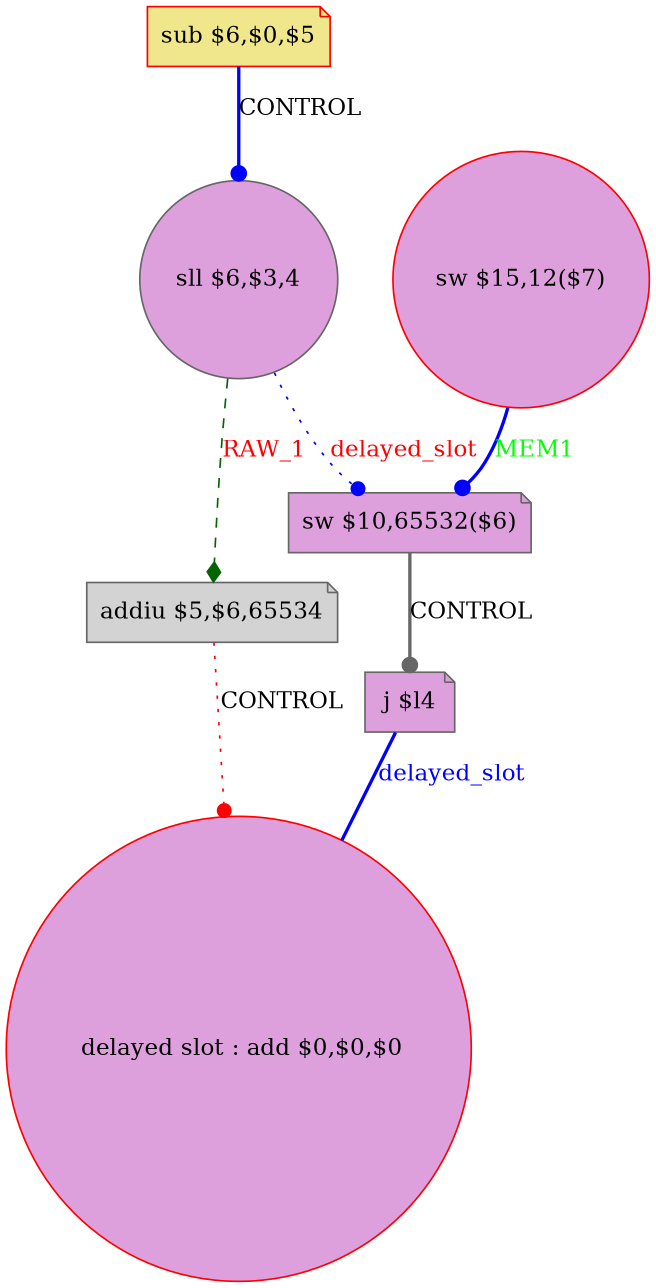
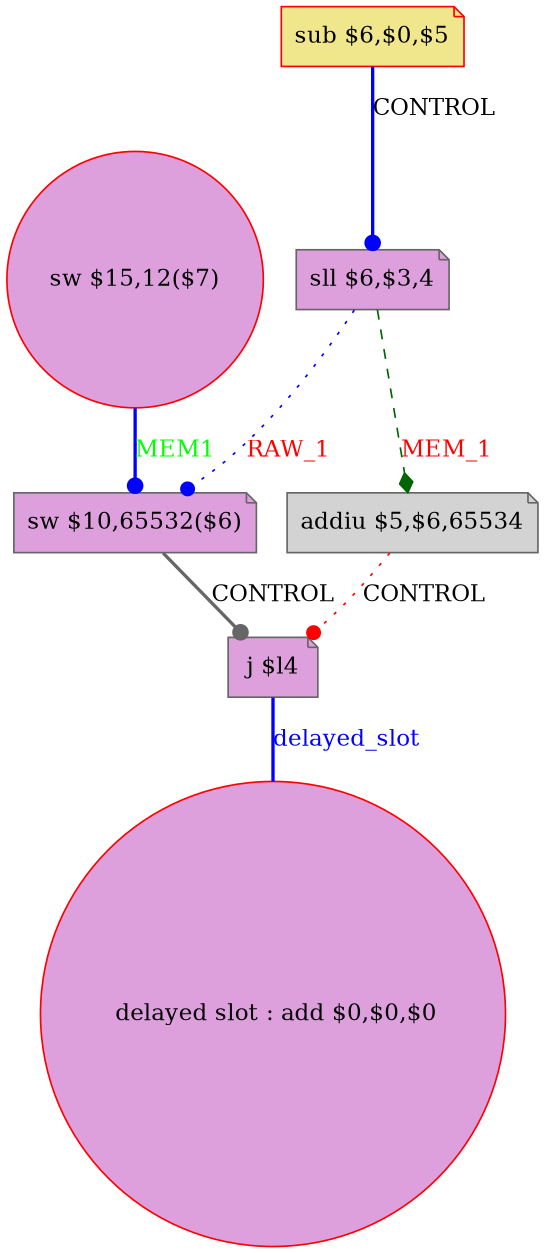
(239, 280) -> (373, 280)
(265, 450) -> (447, 450)
(404, 450) -> (289, 450)
(219, 723) -> (356, 592)
